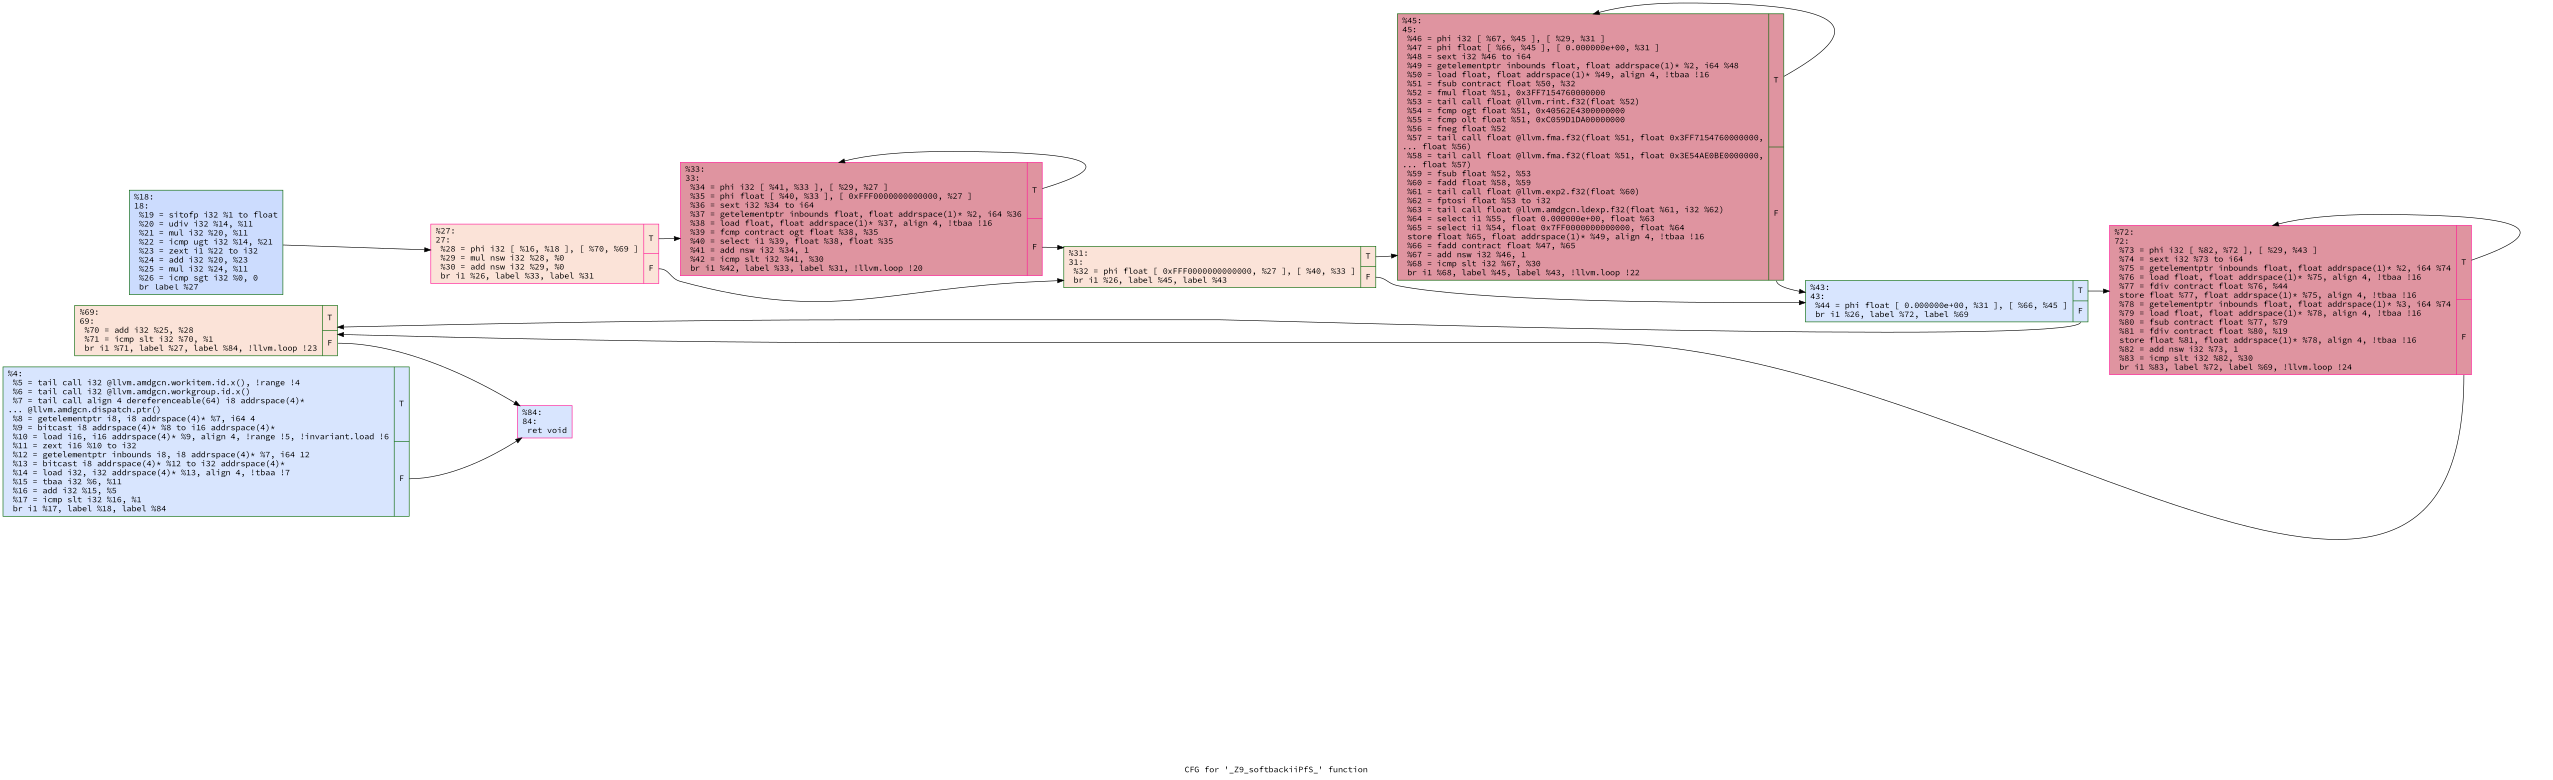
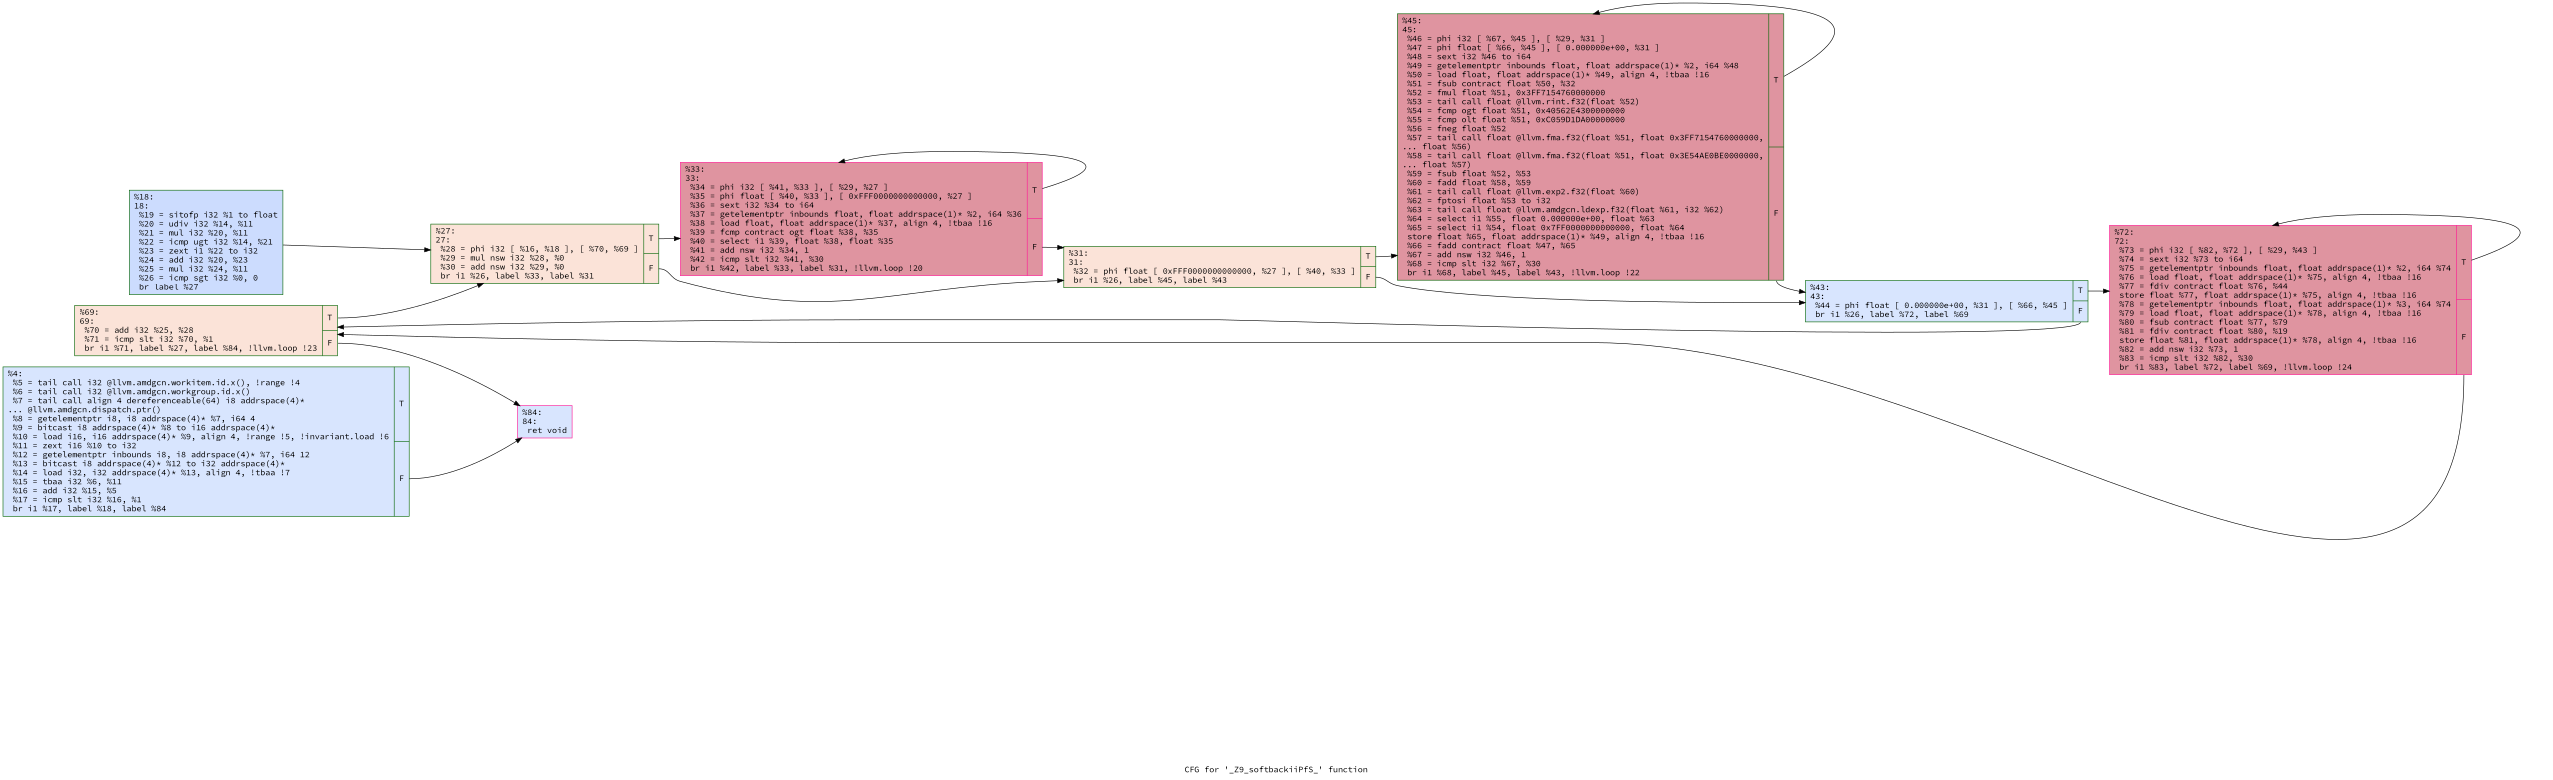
(545, 254) -> (545, 254)
none -> (409, 308)
